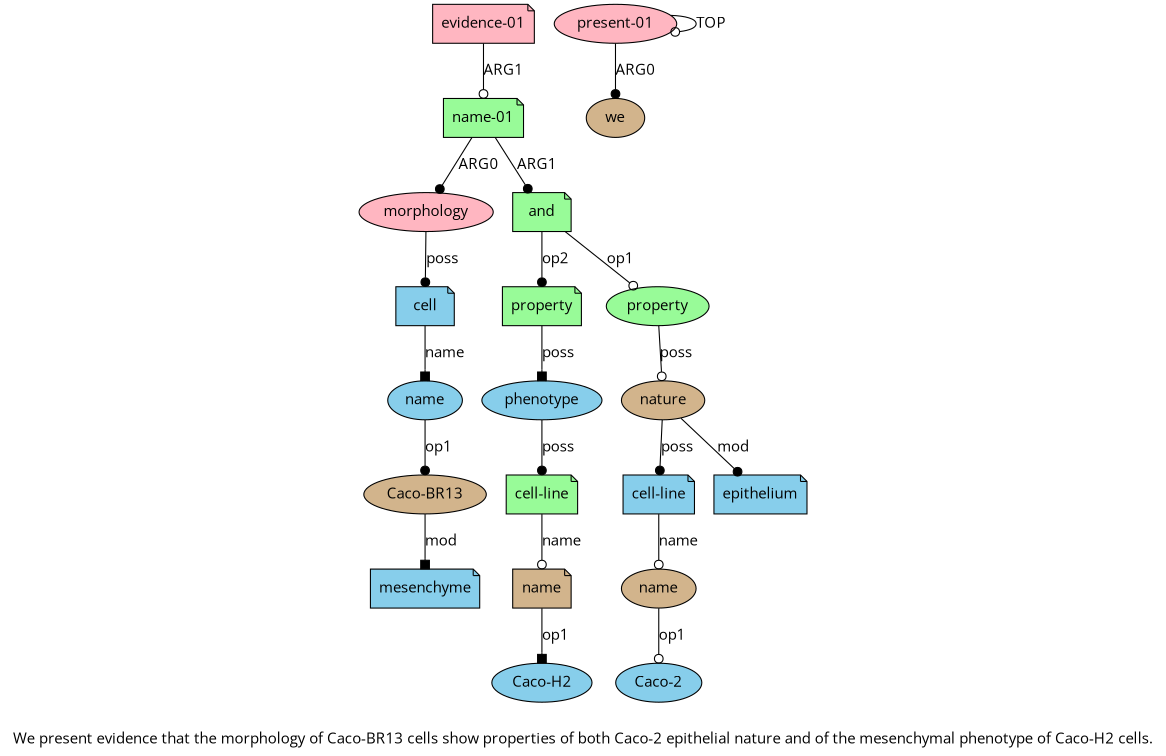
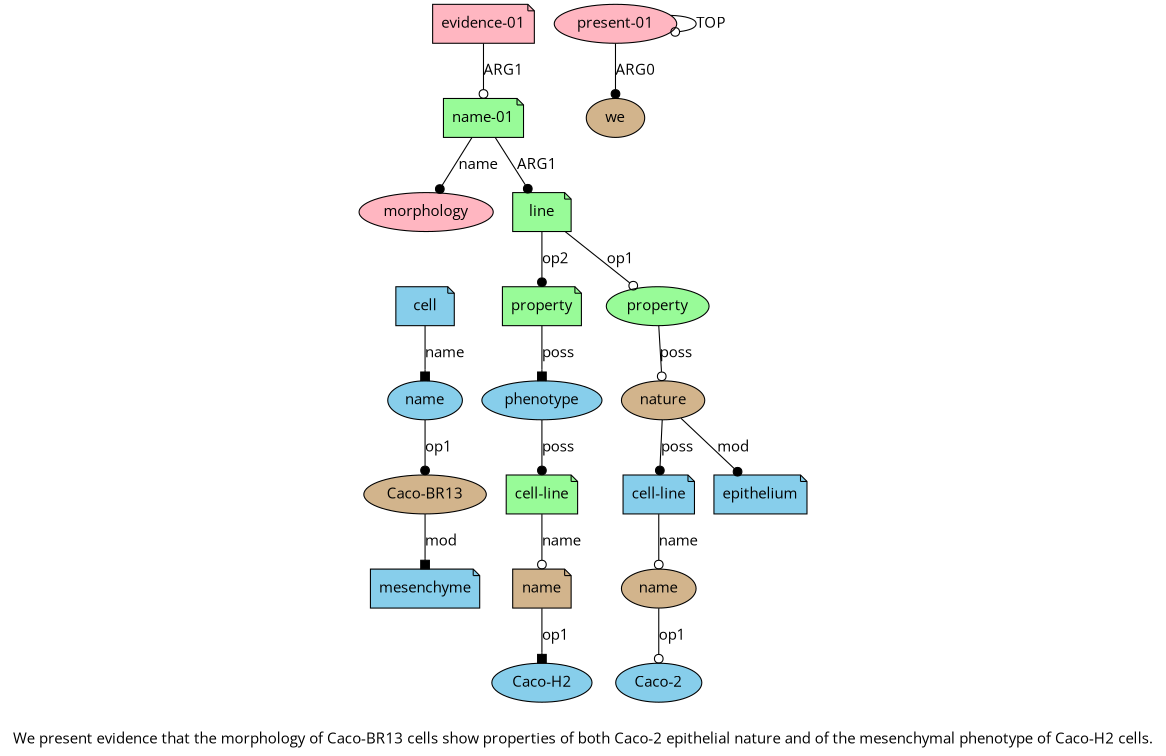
(479, 165) -> (479, 165)
(542, 212) -> (542, 212)
(426, 255) -> none
